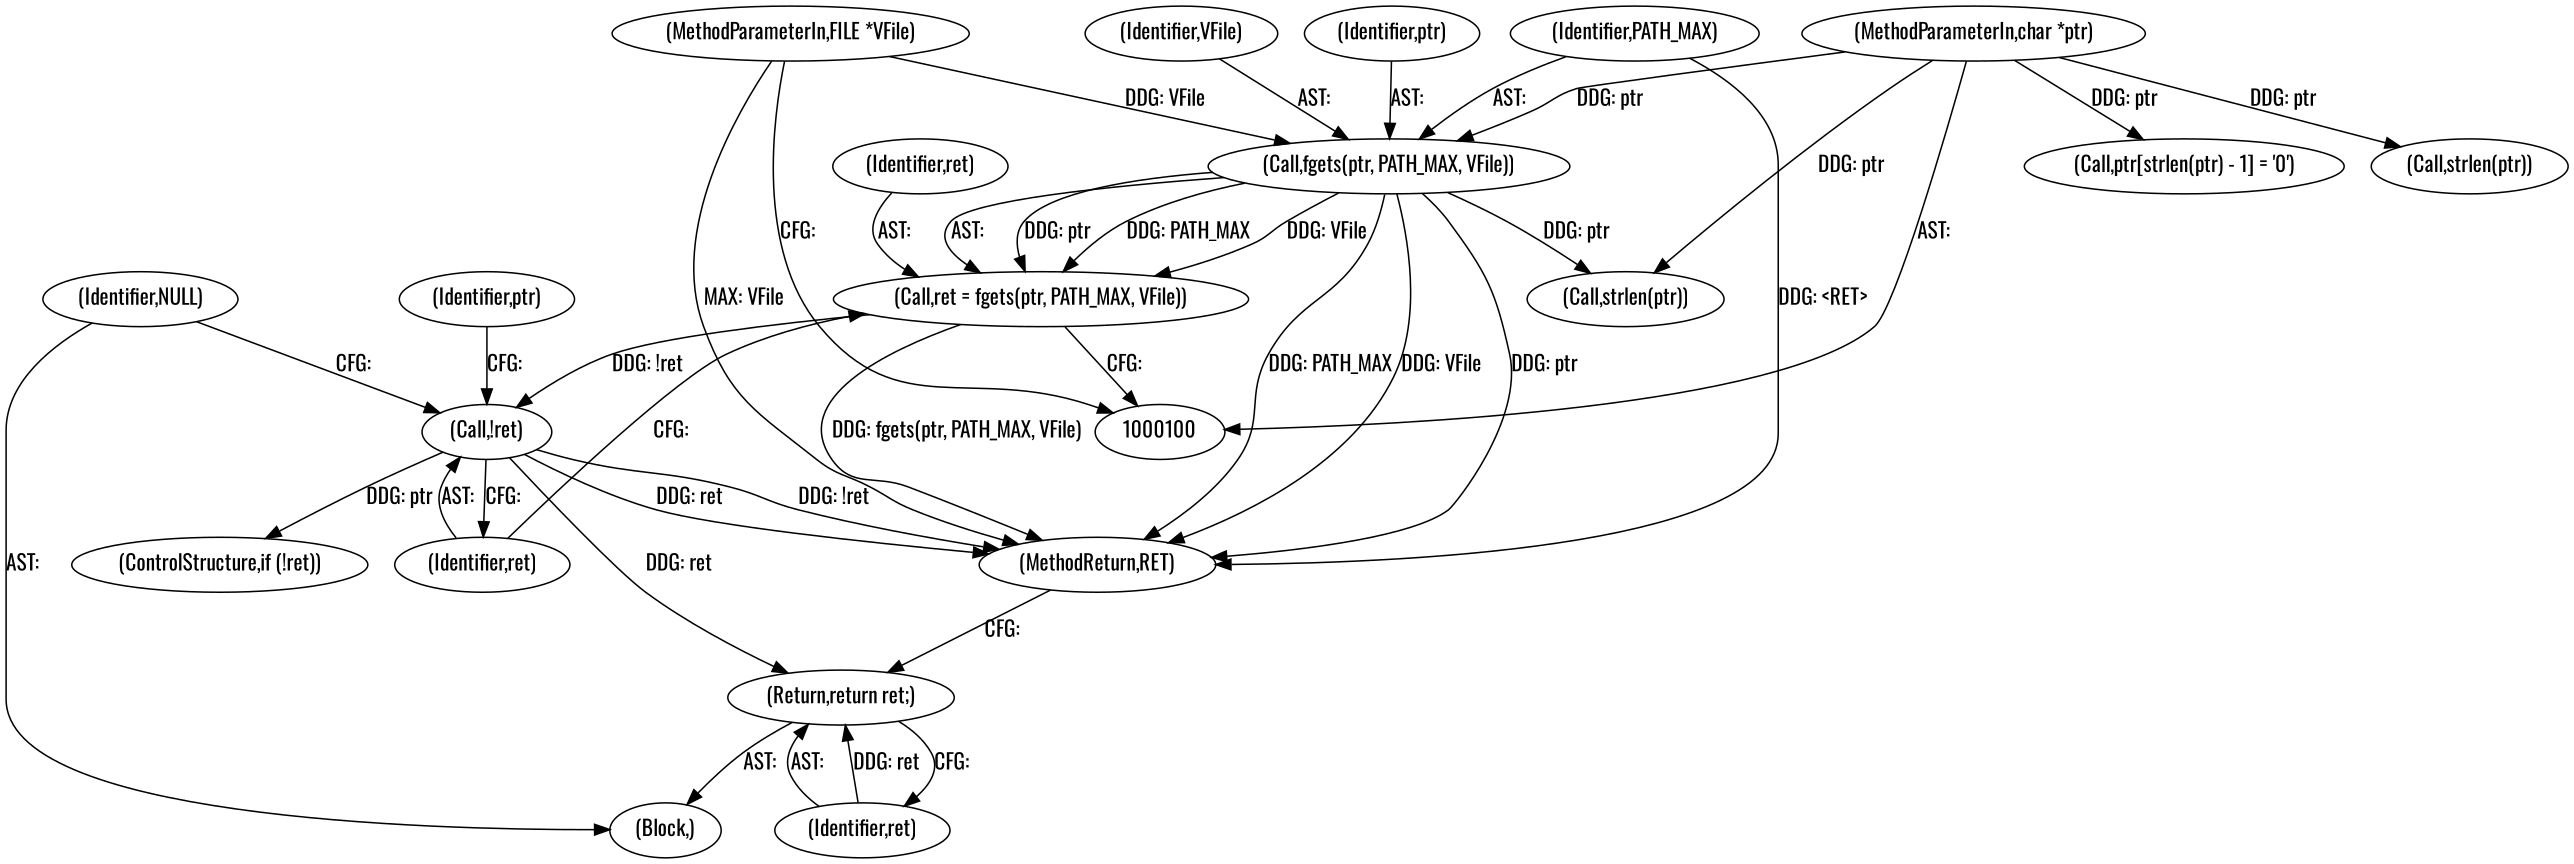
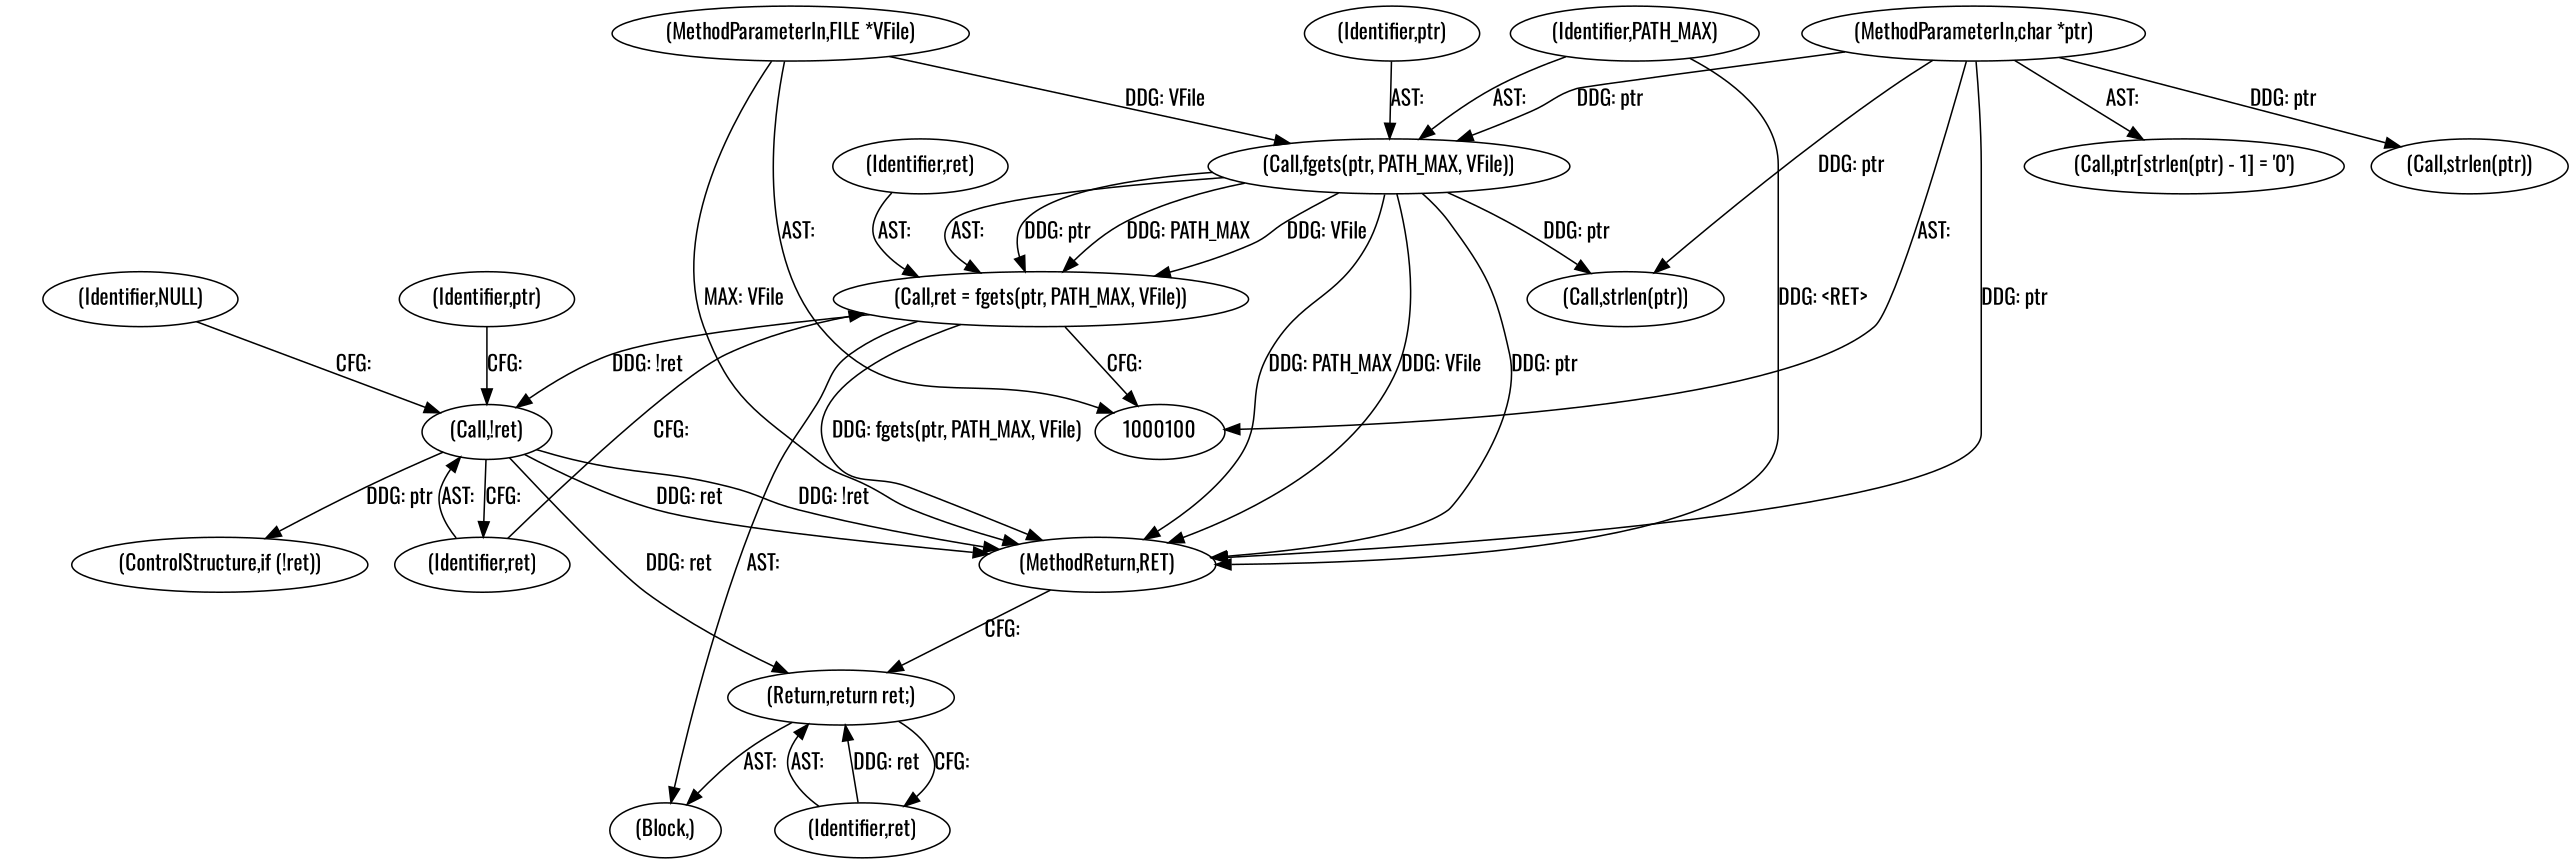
(1181, 34) -> none
(2125, 100) -> (2125, 100)
(801, 233) -> (801, 233)
none -> (1799, 504)
(79, 771) -> (757, 513)
